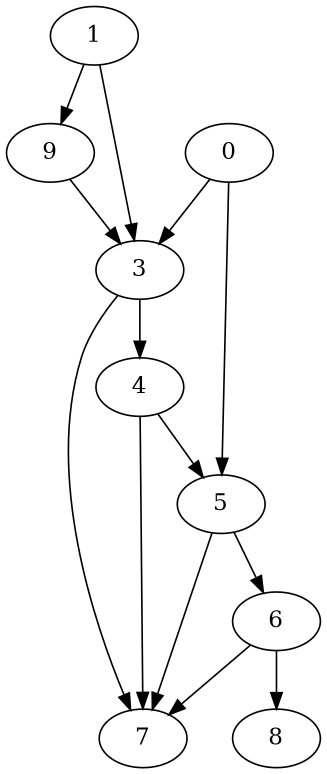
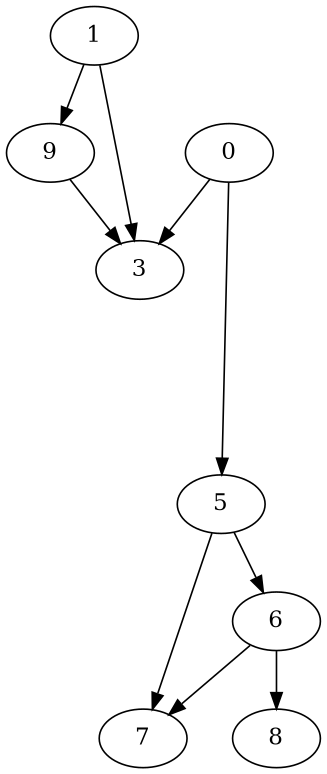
(140, 387) -> none
(71, 494) -> none
